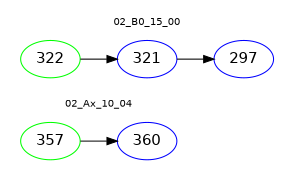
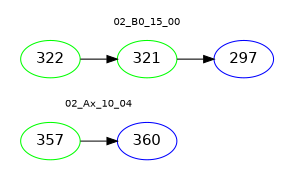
(147, 59) -> (147, 59)
